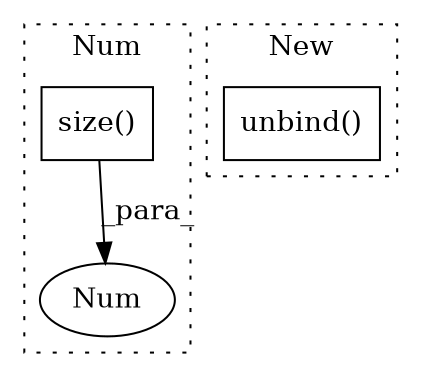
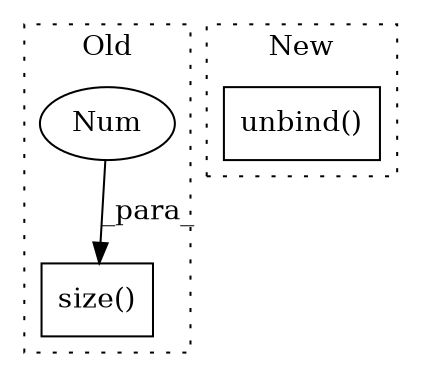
(107, 48) -> (107, 48)
(102, 202) -> (103, 202)
